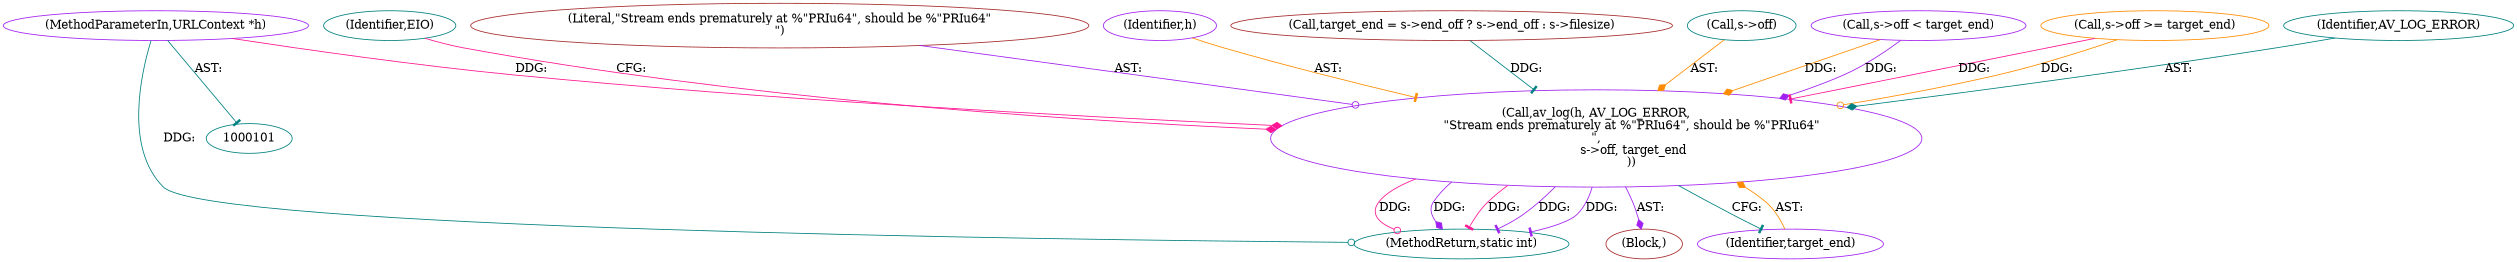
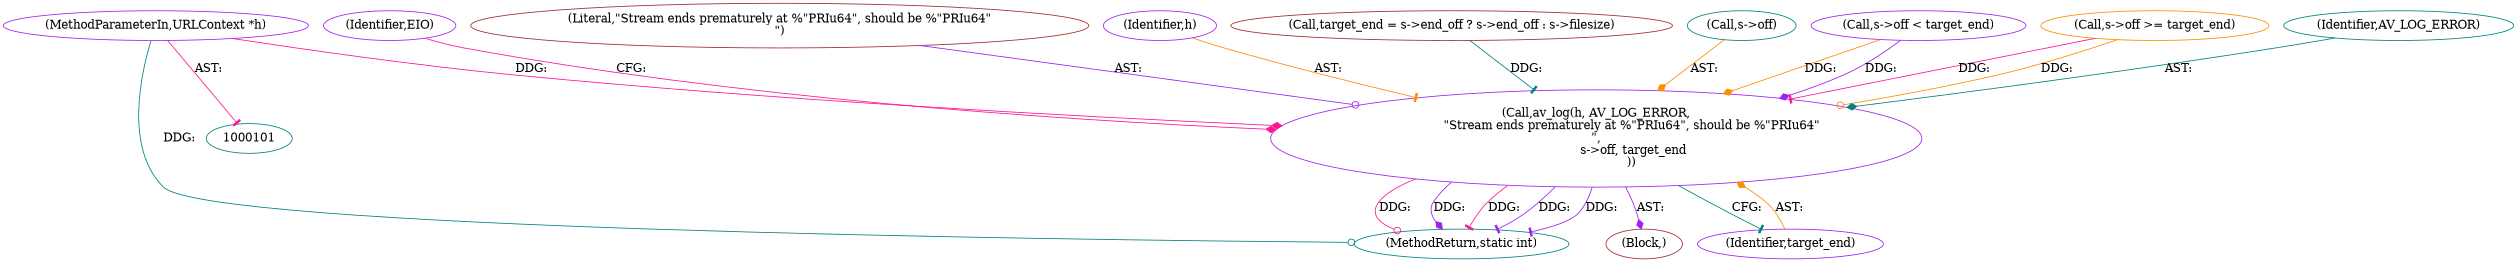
(390, 26) -> (390, 26)
(201, 81) -> (201, 81)
